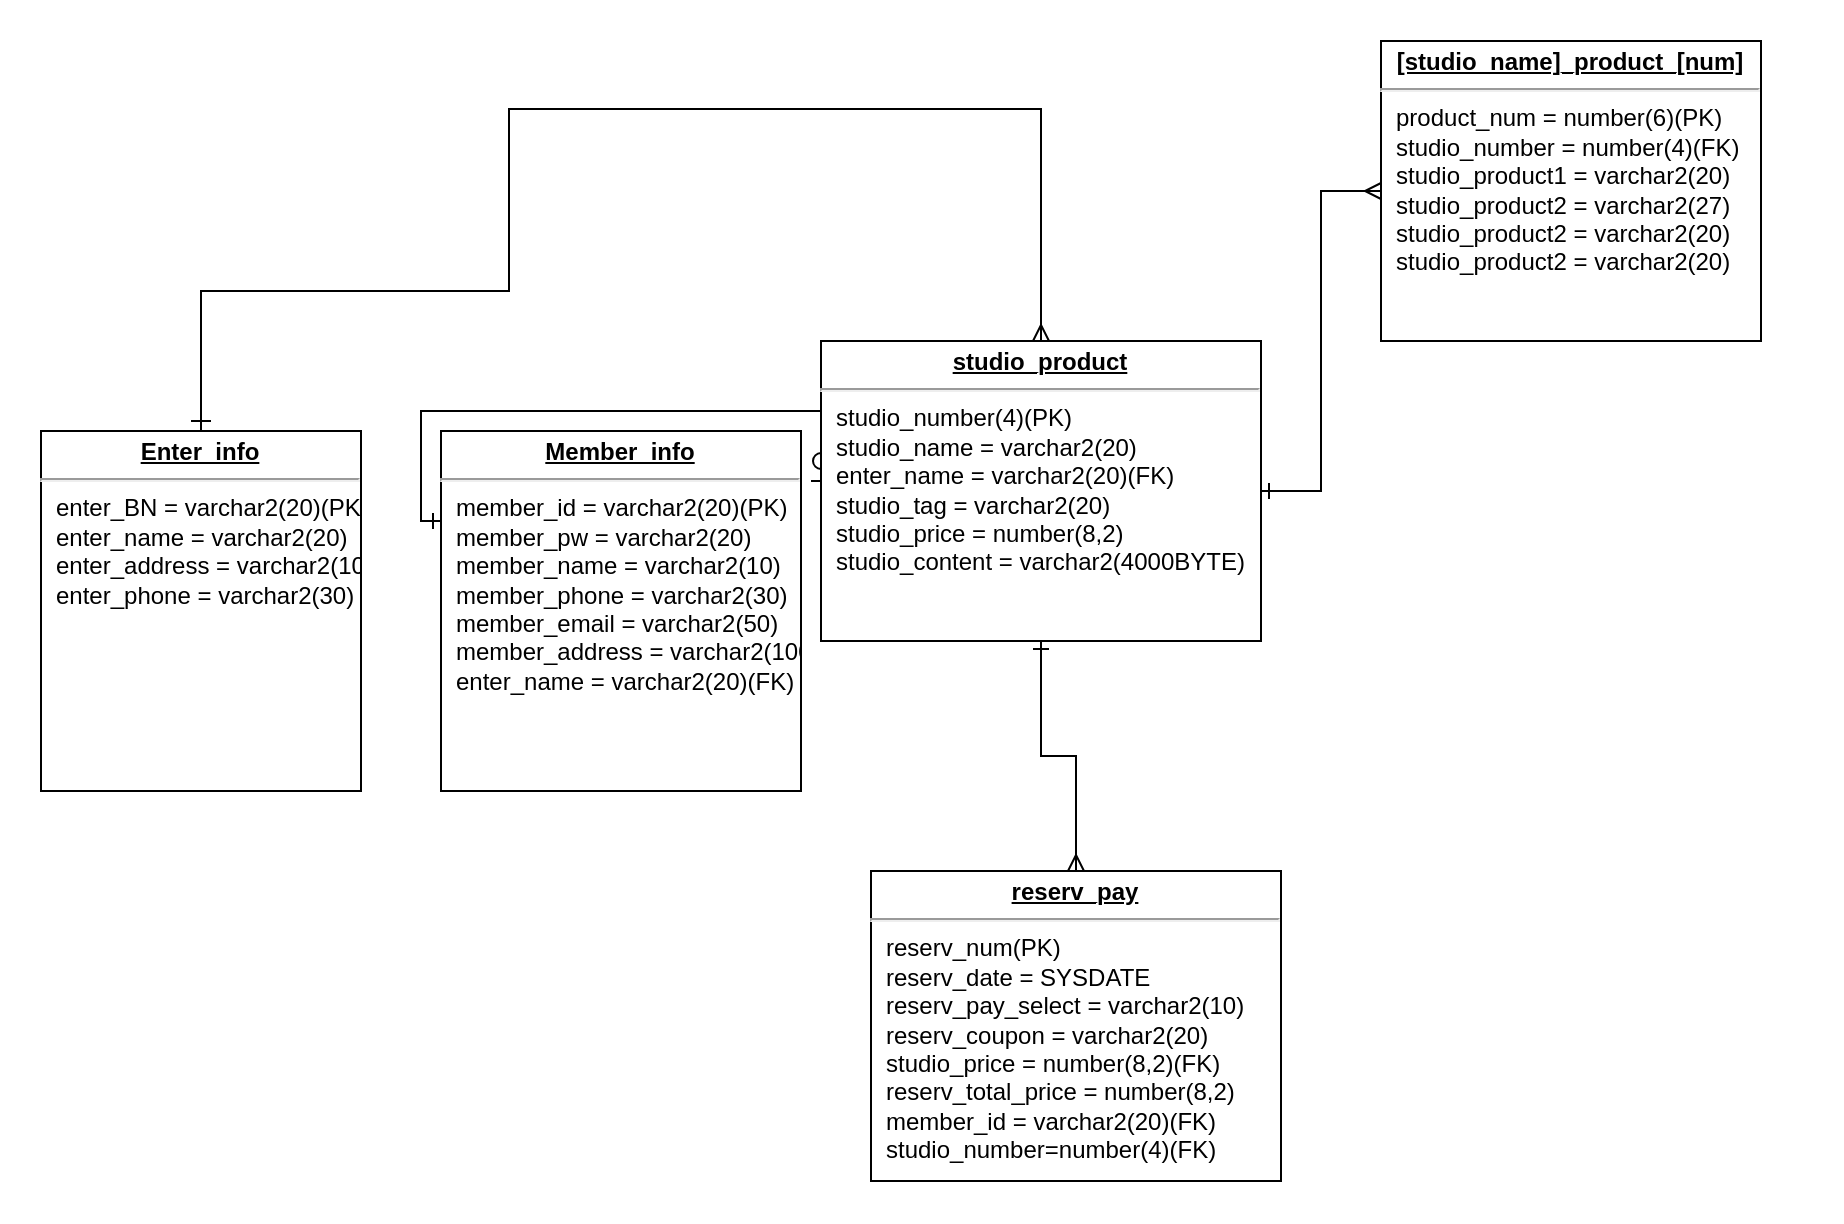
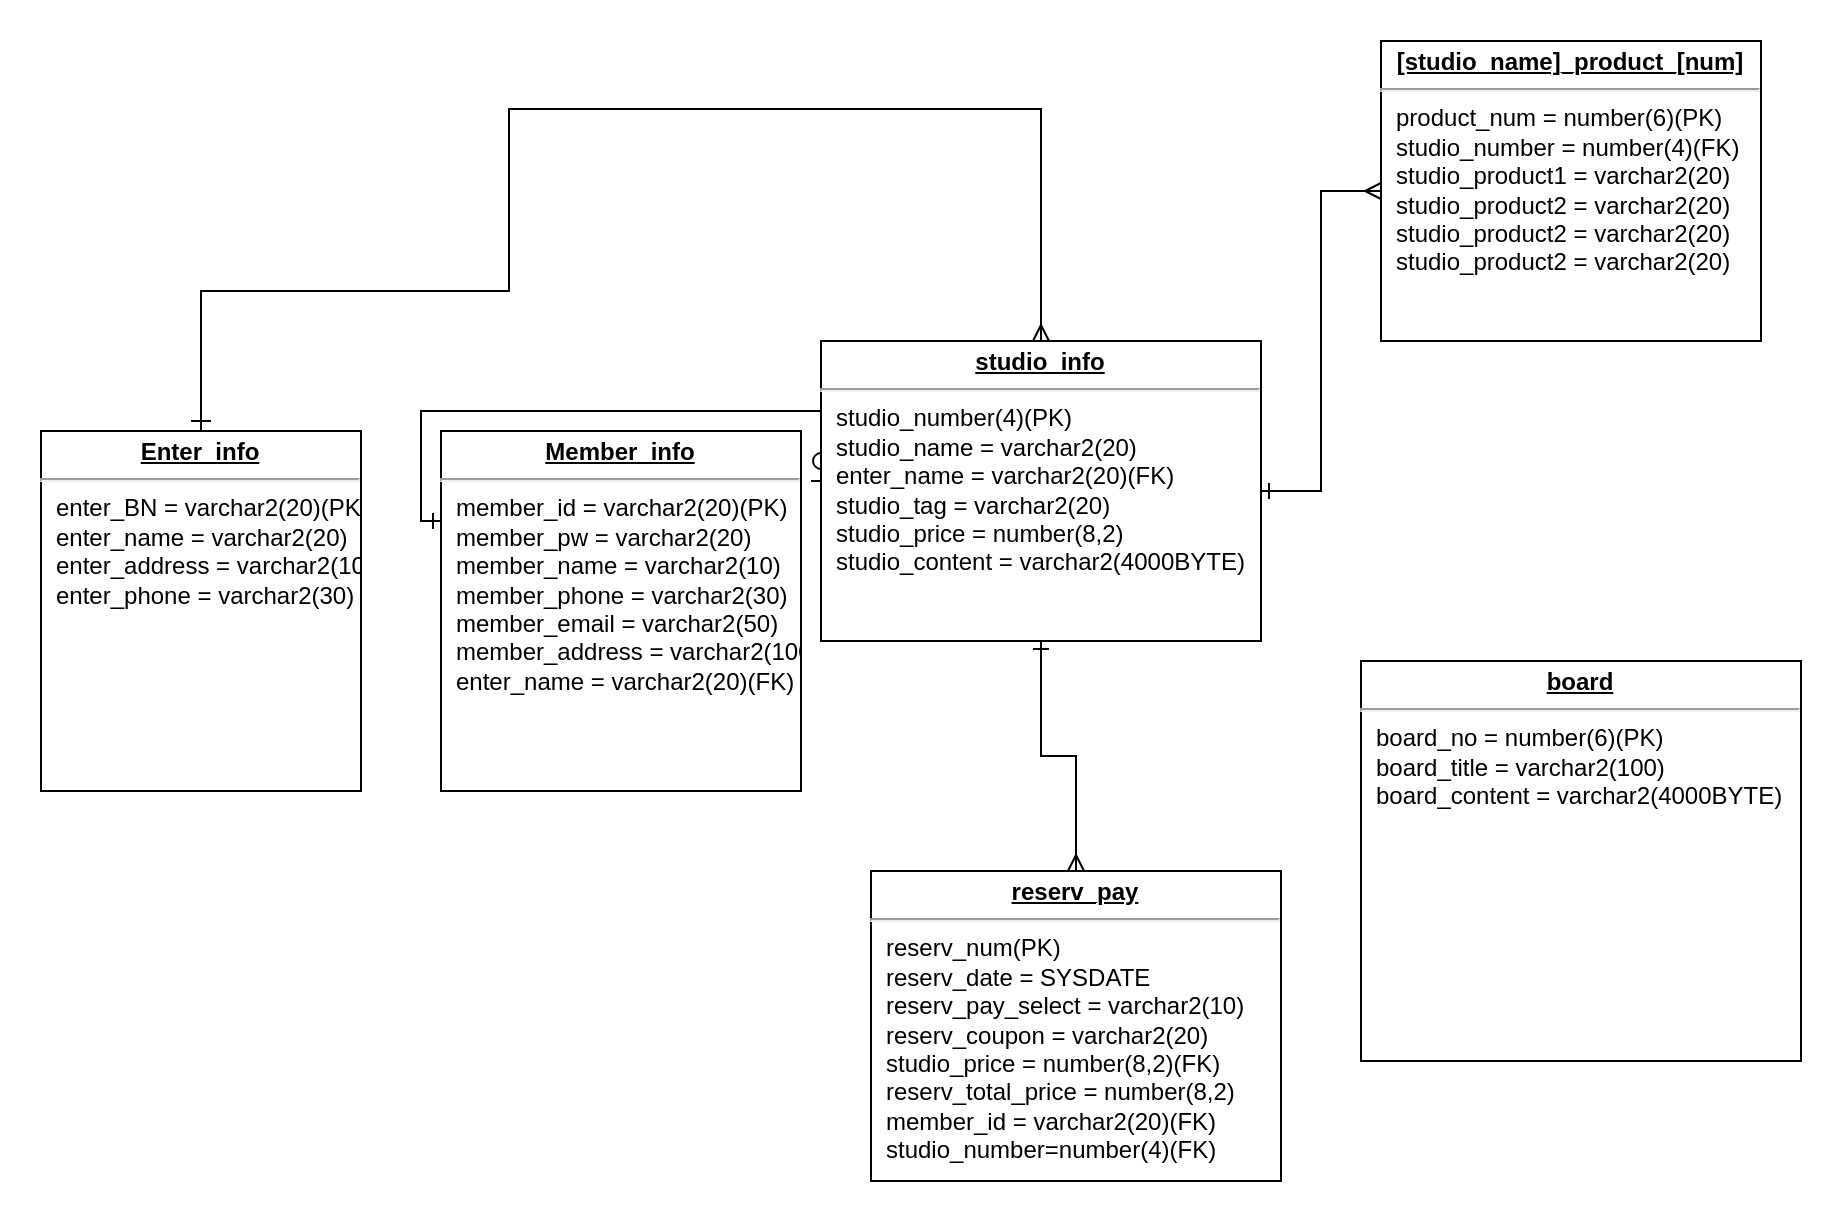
(1573, 142) -> (1573, 142)
(1047, 442) -> (1047, 442)
none -> (1581, 861)
